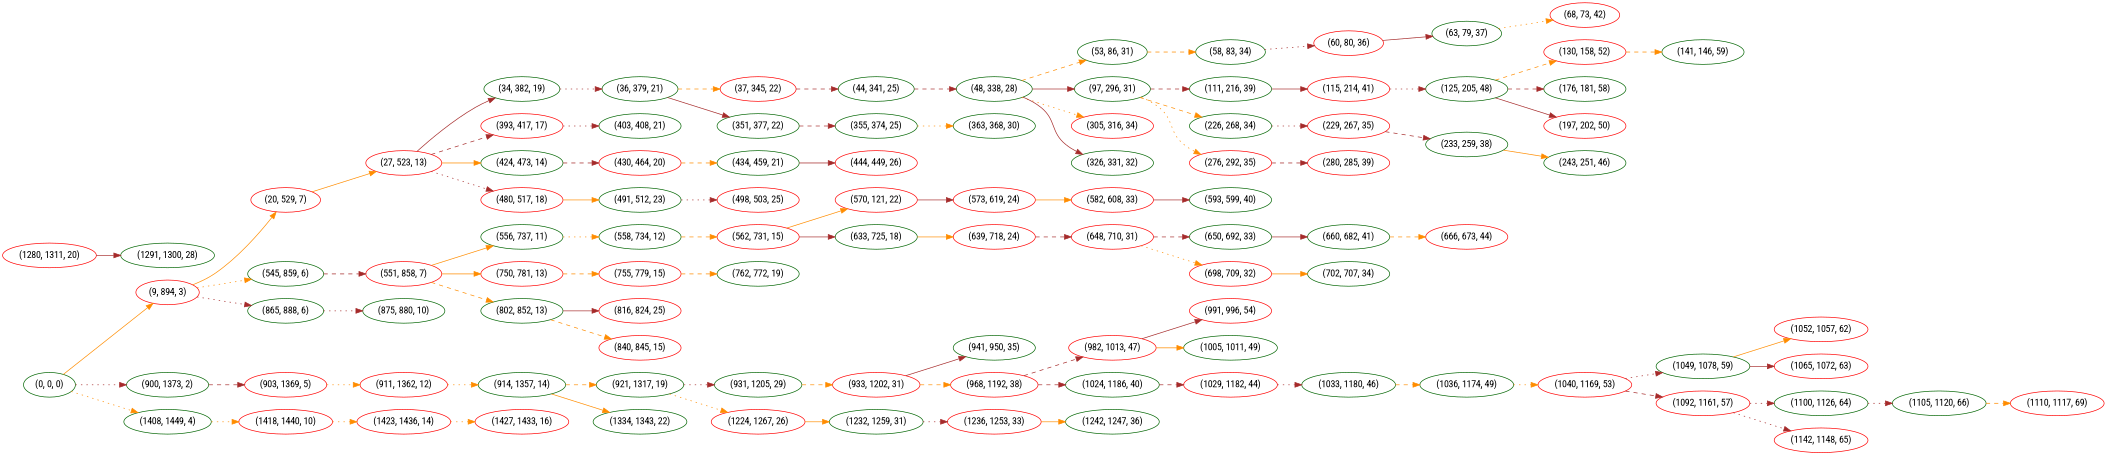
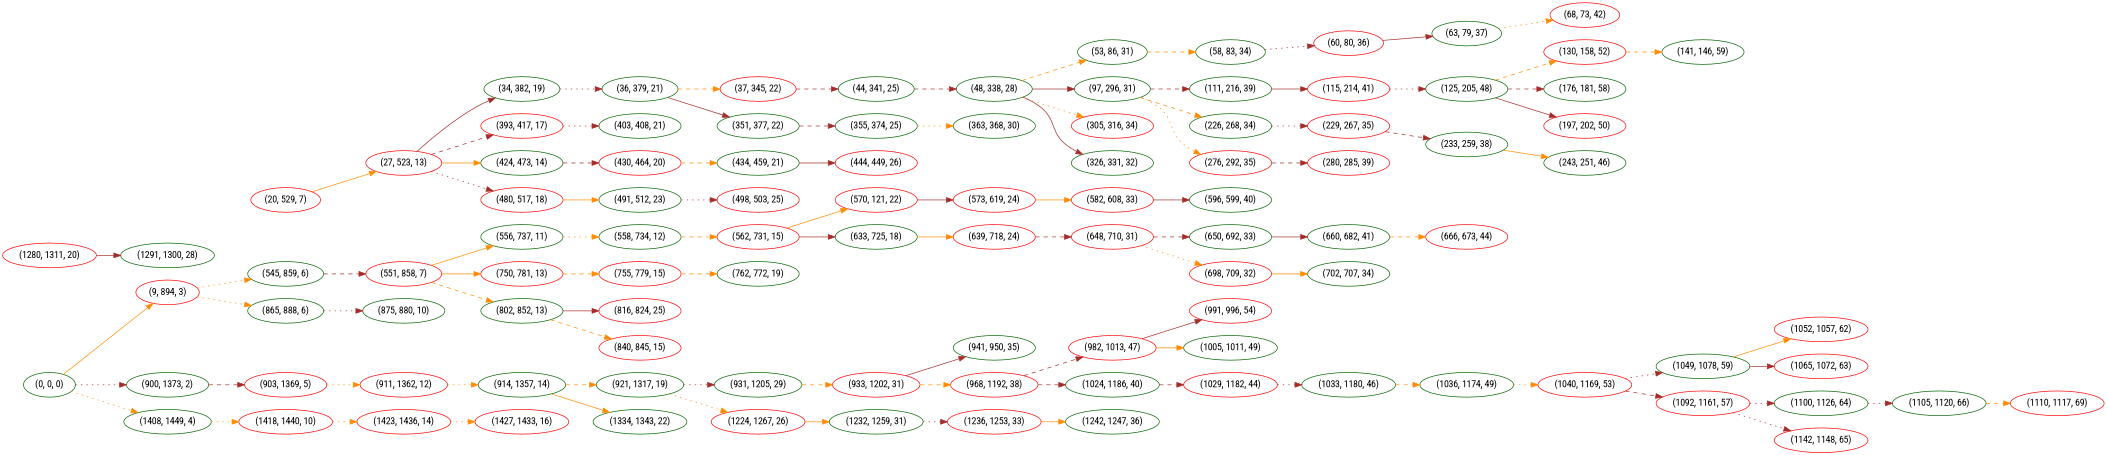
(1231, 200) -> (1231, 200)
(236, 256) -> none
(221, 301) -> (221, 301)
